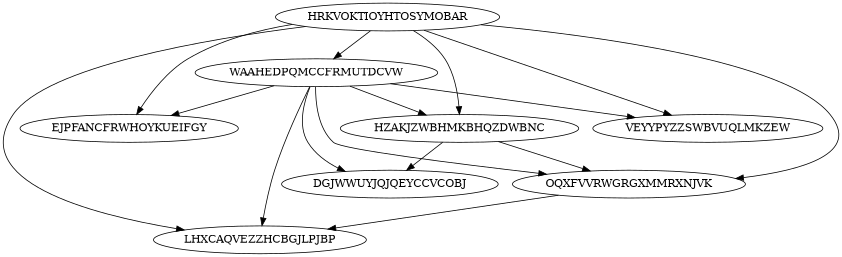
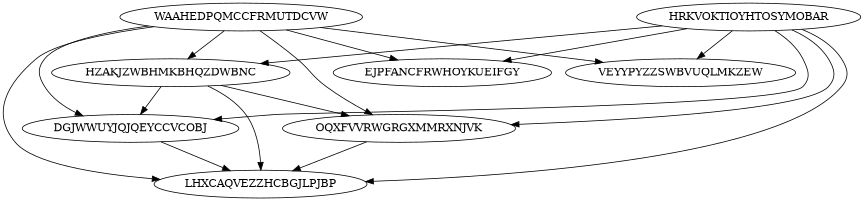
(355, 42) -> (548, 108)
none -> (244, 112)
none -> (192, 155)
